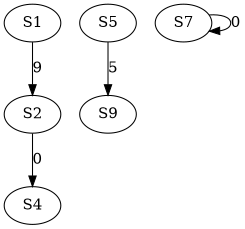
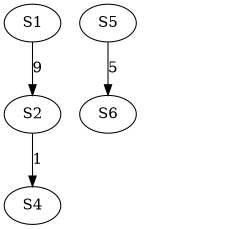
(184, 23) -> none
(108, 114) -> (108, 114)
(38, 160) -> (38, 160)
